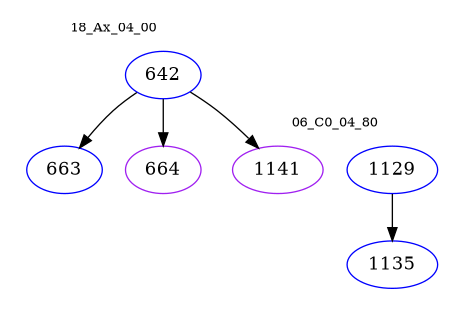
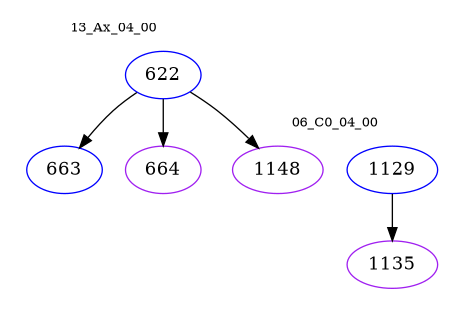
(114, 28) -> (114, 28)
(163, 75) -> (163, 75)
(335, 123) -> (335, 123)
(278, 170) -> (278, 170)
(392, 265) -> (392, 265)
